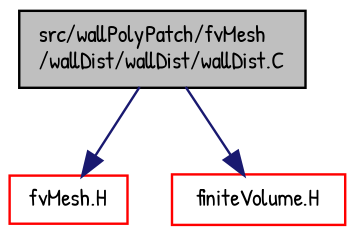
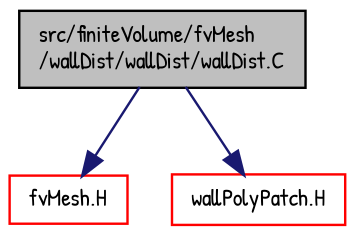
(162, 49) -> (162, 49)
(259, 200) -> (259, 200)
